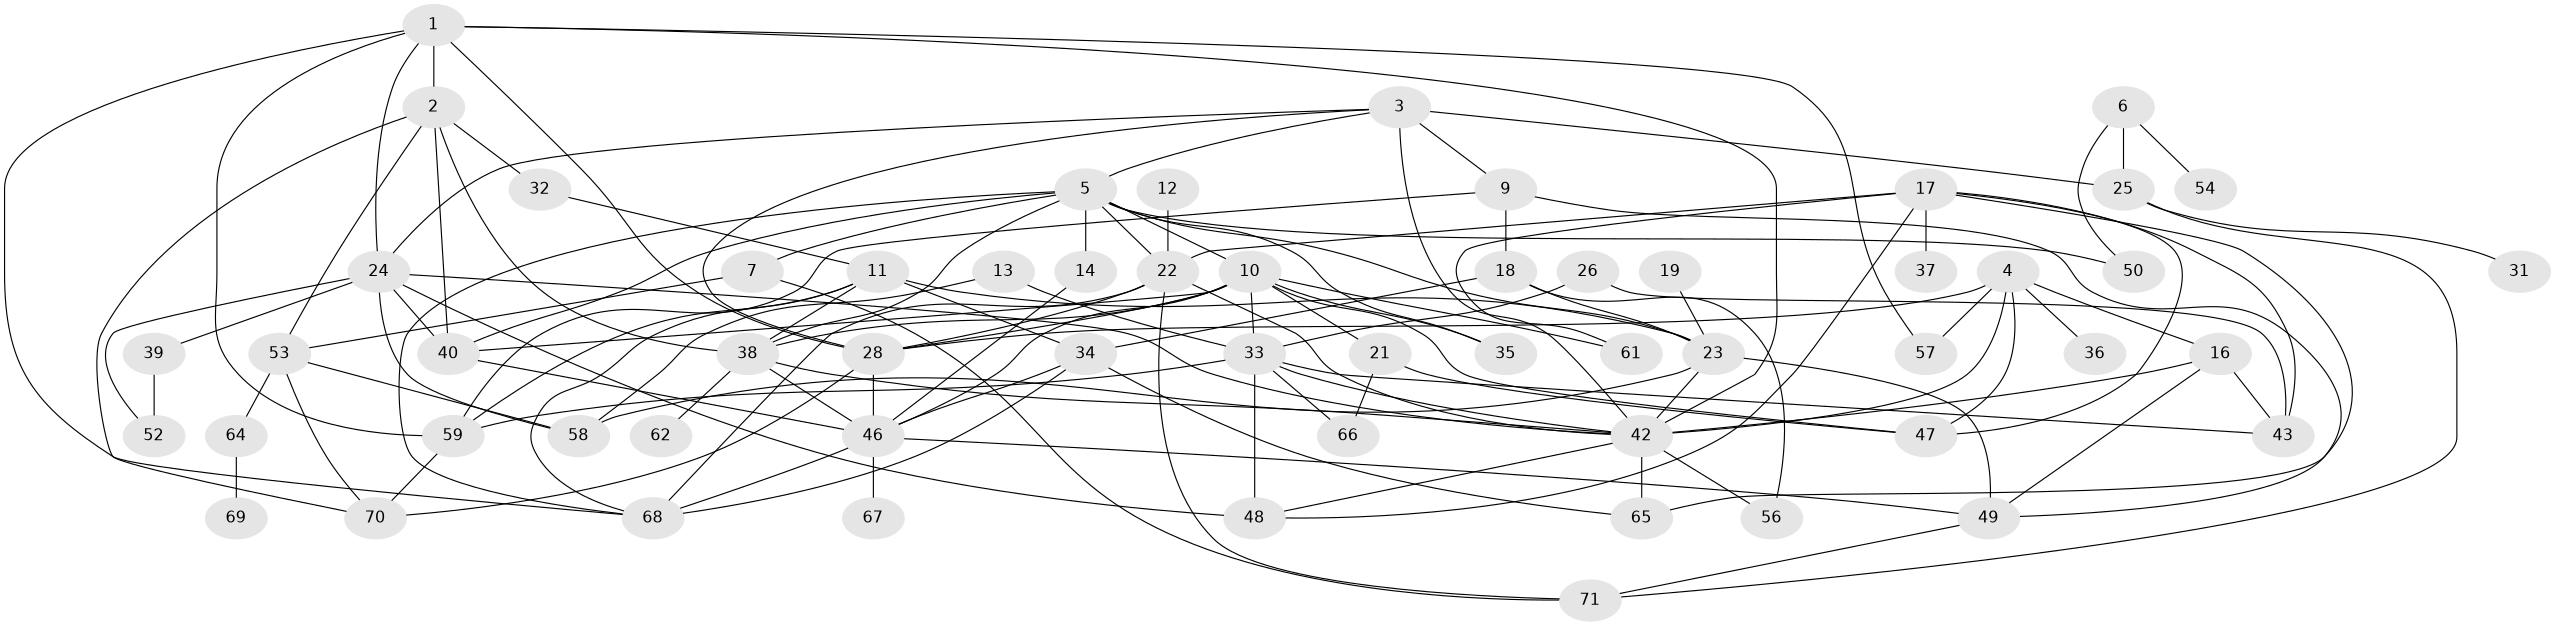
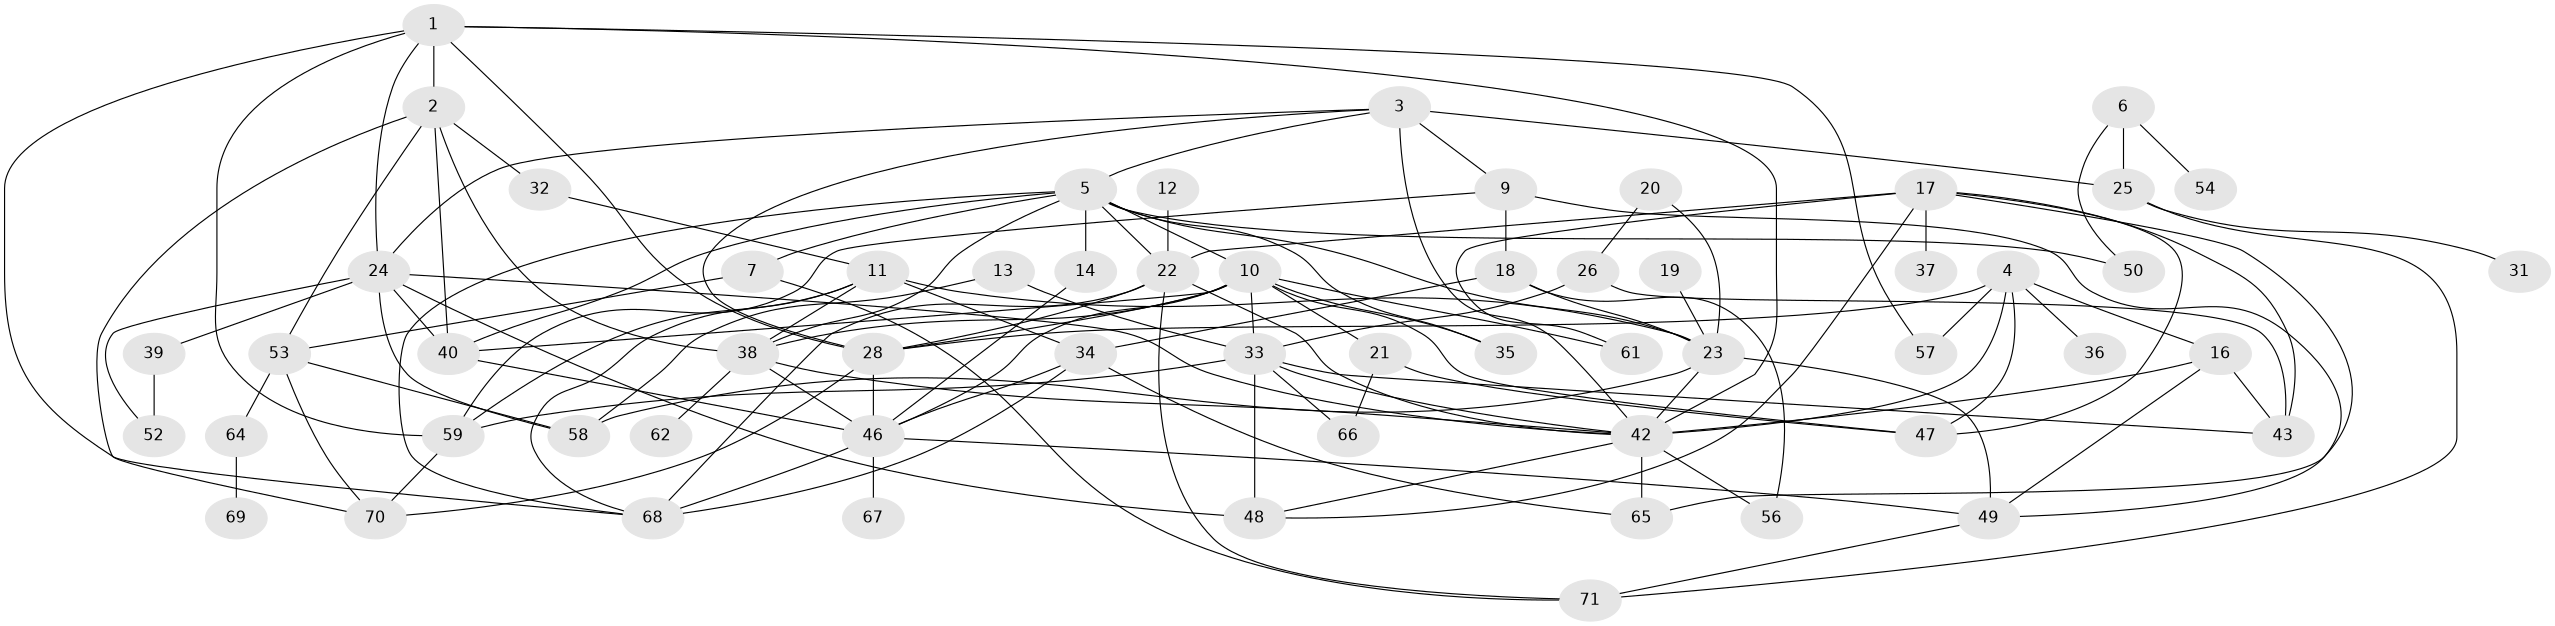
none -> (1651, 190)
